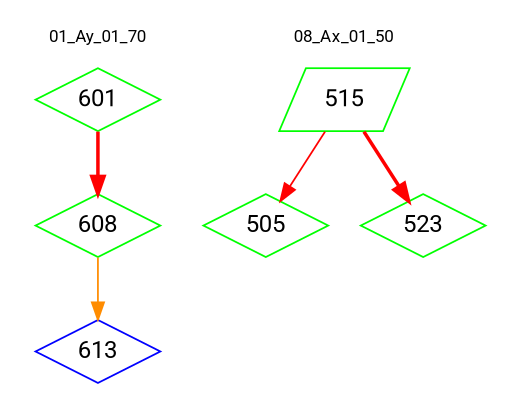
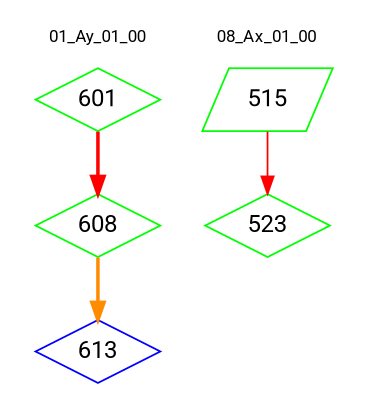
(98, 38) -> (98, 38)
(344, 38) -> (268, 38)
(381, 159) -> (268, 154)
(266, 226) -> none
(98, 280) -> (98, 280)
